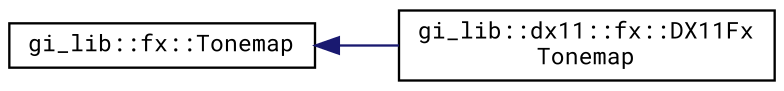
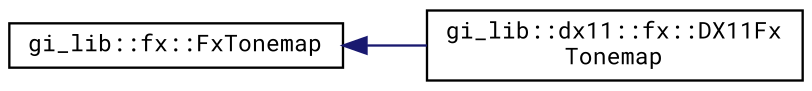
(162, 46) -> (176, 46)
